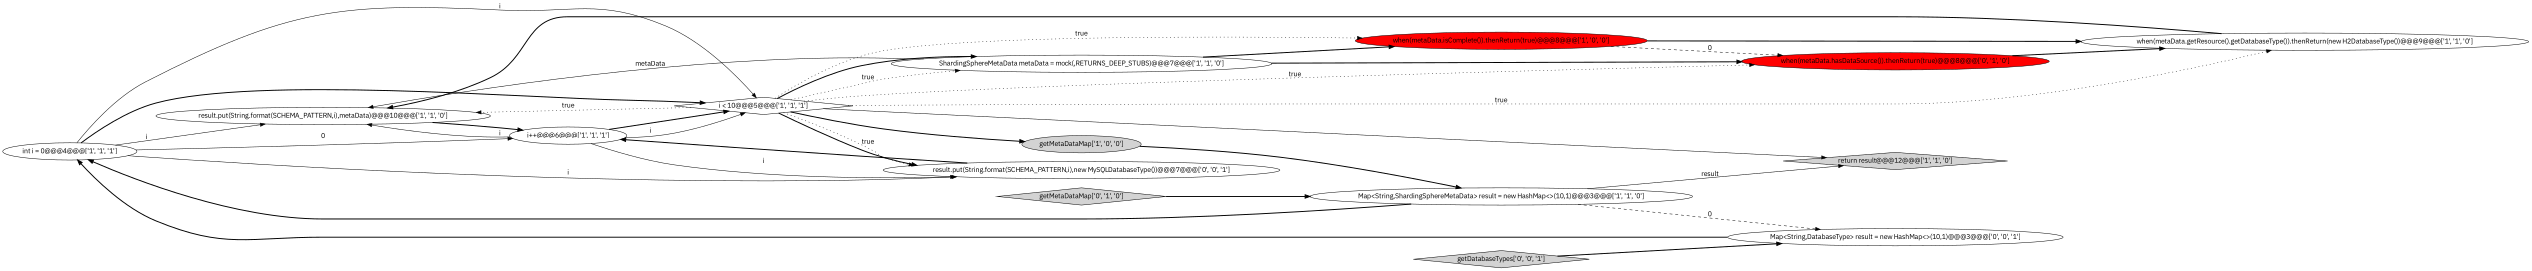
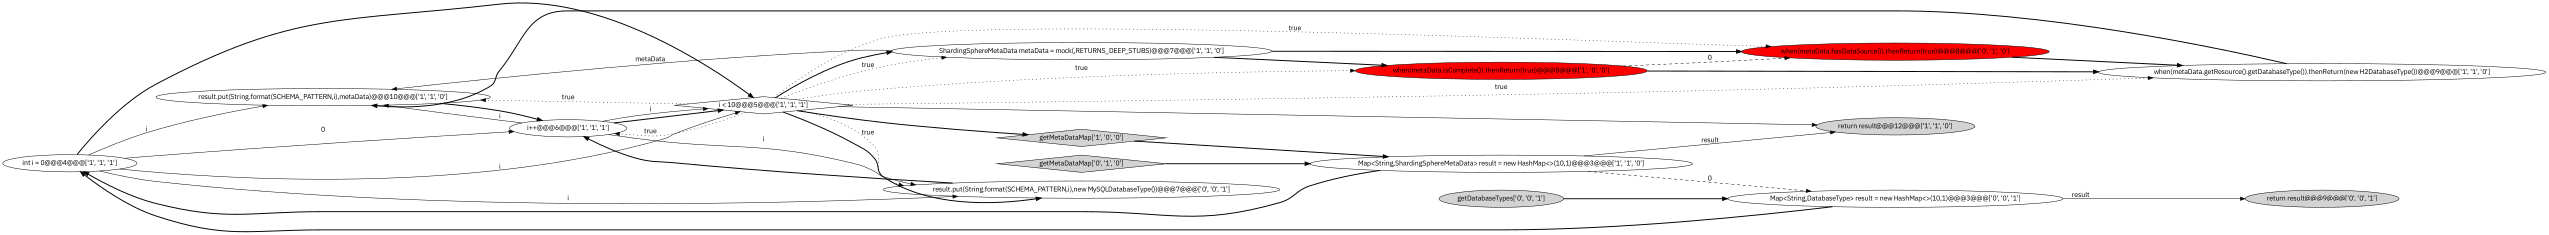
none -> (703, 127)
(1082, 144) -> (1082, 138)
(1895, 161) -> (1895, 126)
none -> (2322, 199)
(1501, 259) -> (1501, 199)
